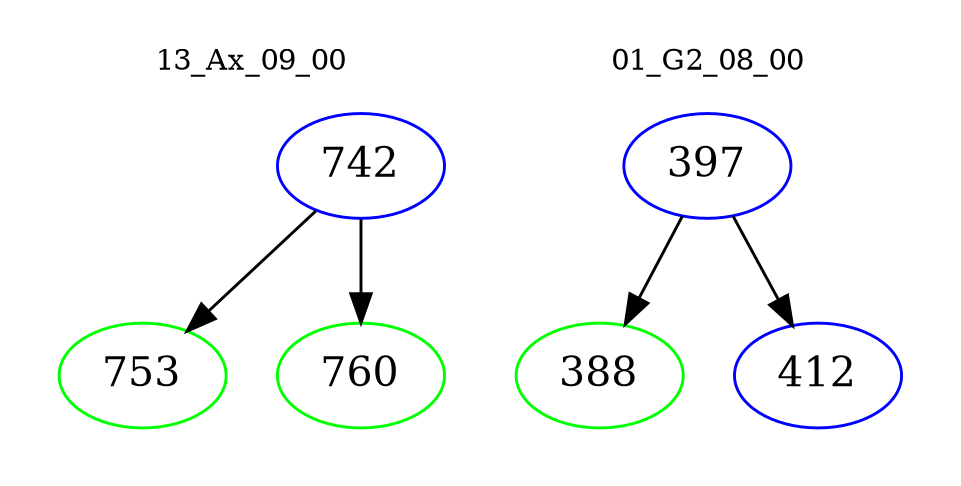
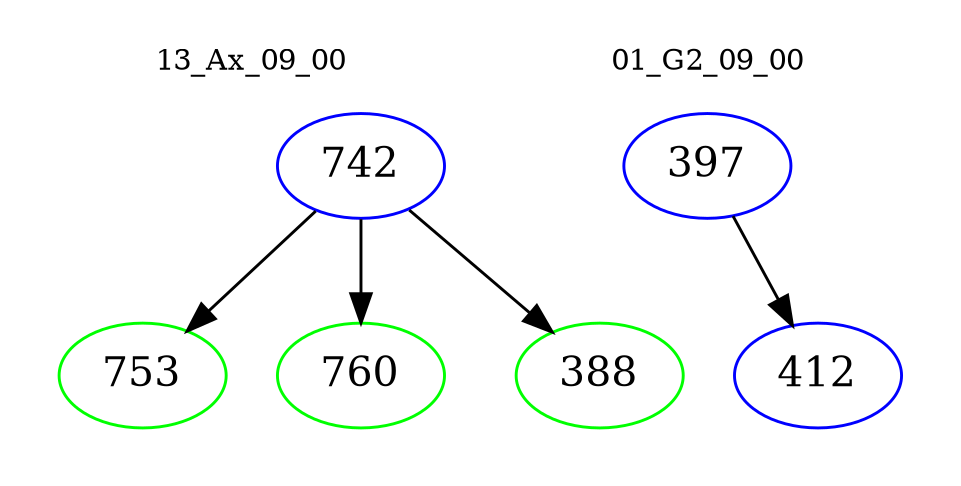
(709, 63) -> (709, 63)
(661, 257) -> (448, 243)
